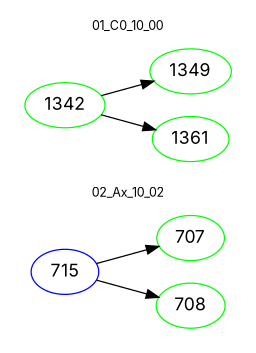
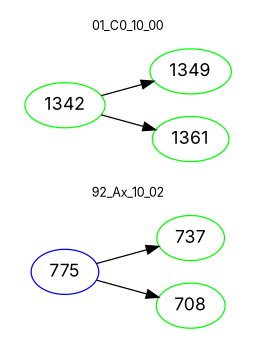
(128, 194) -> (128, 194)
(191, 238) -> (191, 238)
(65, 272) -> (65, 272)
